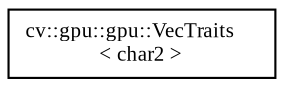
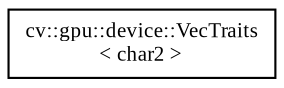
(142, 44) -> (142, 44)
